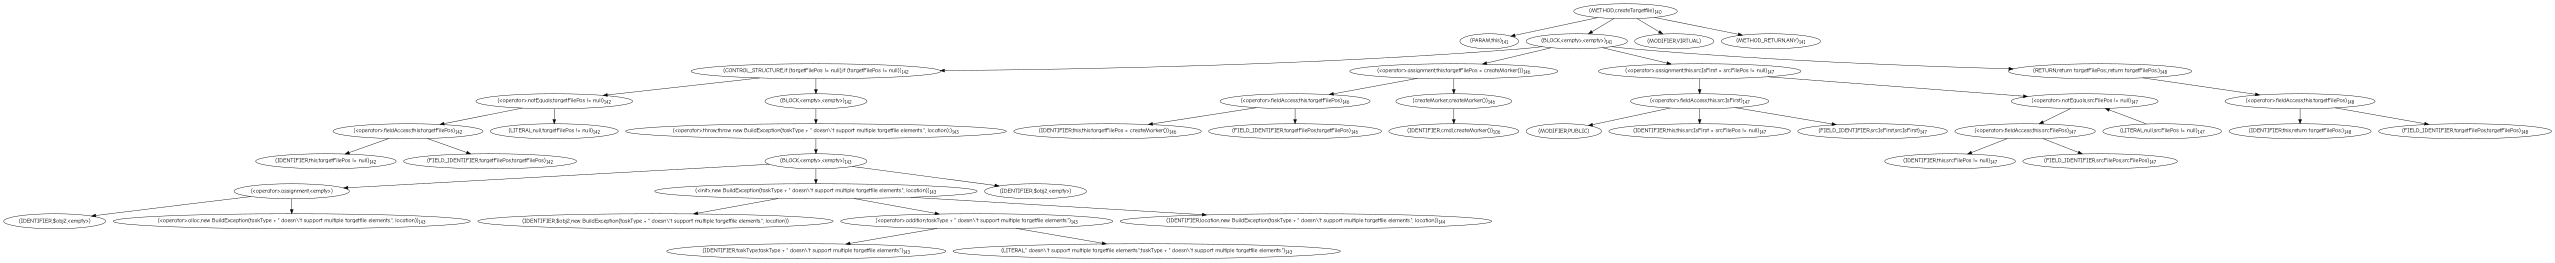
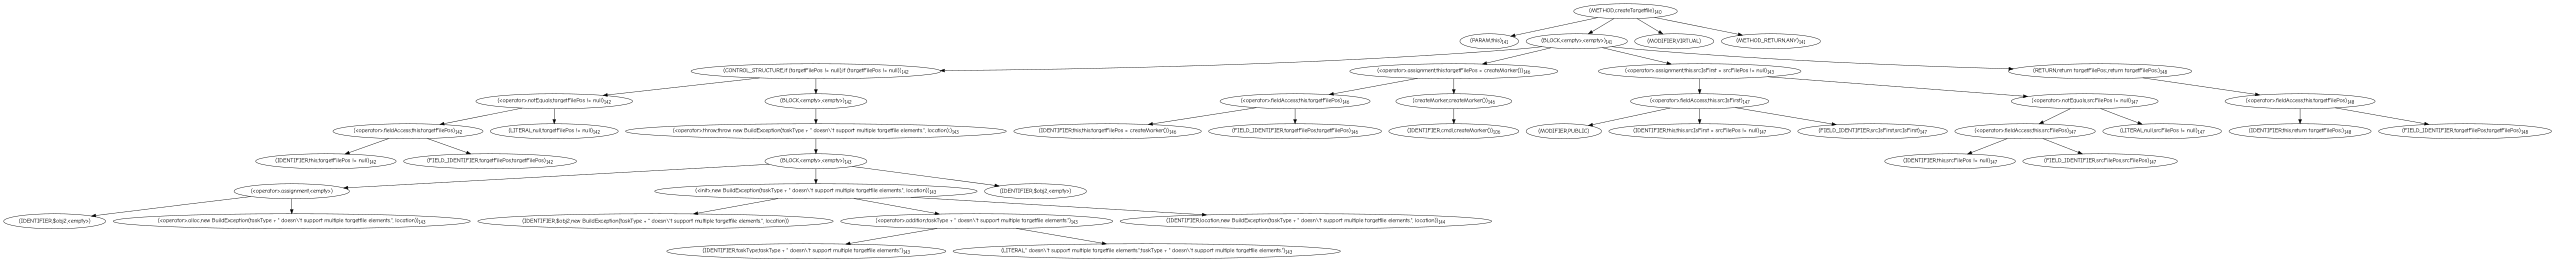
(1771, 71) -> (1771, 71)
(2128, 117) -> (2119, 116)
